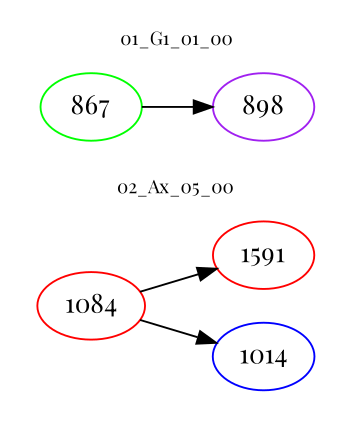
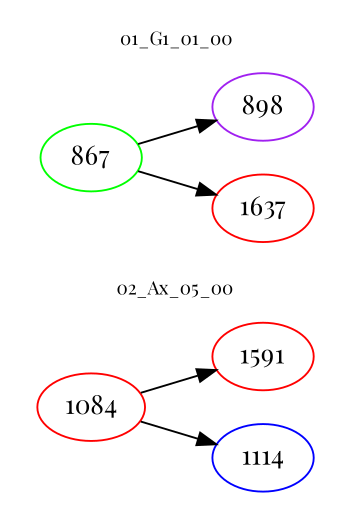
none -> (263, 208)
(264, 357) -> (263, 458)
